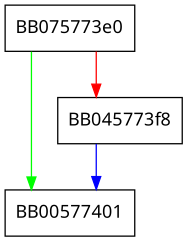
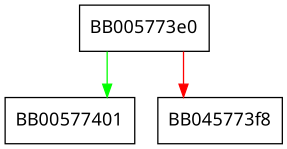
(70, 28) -> (144, 28)
(96, 160) -> none
